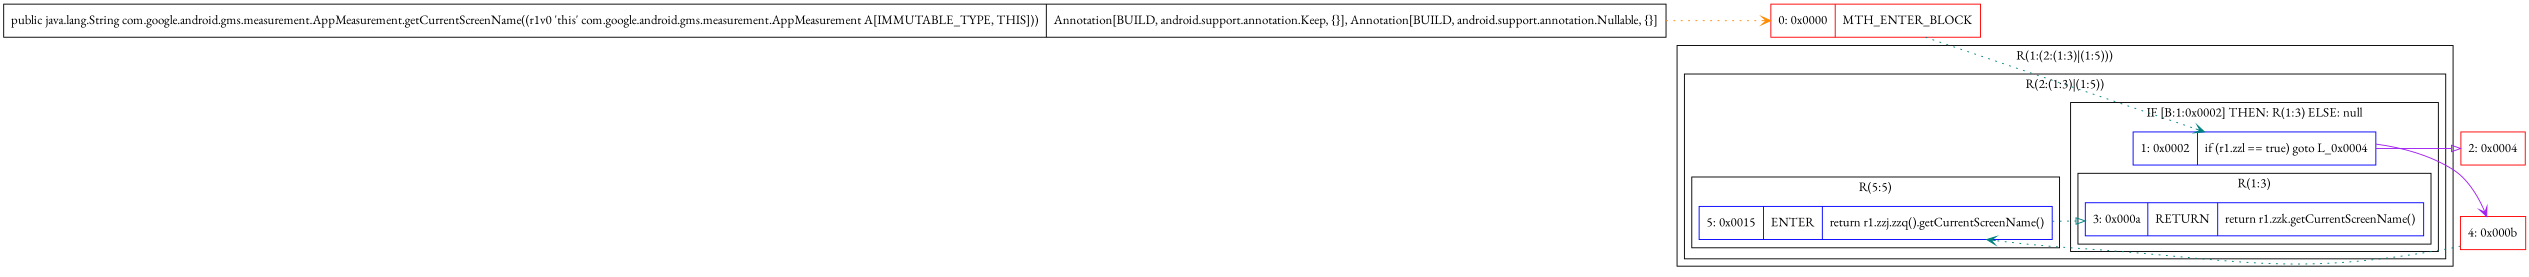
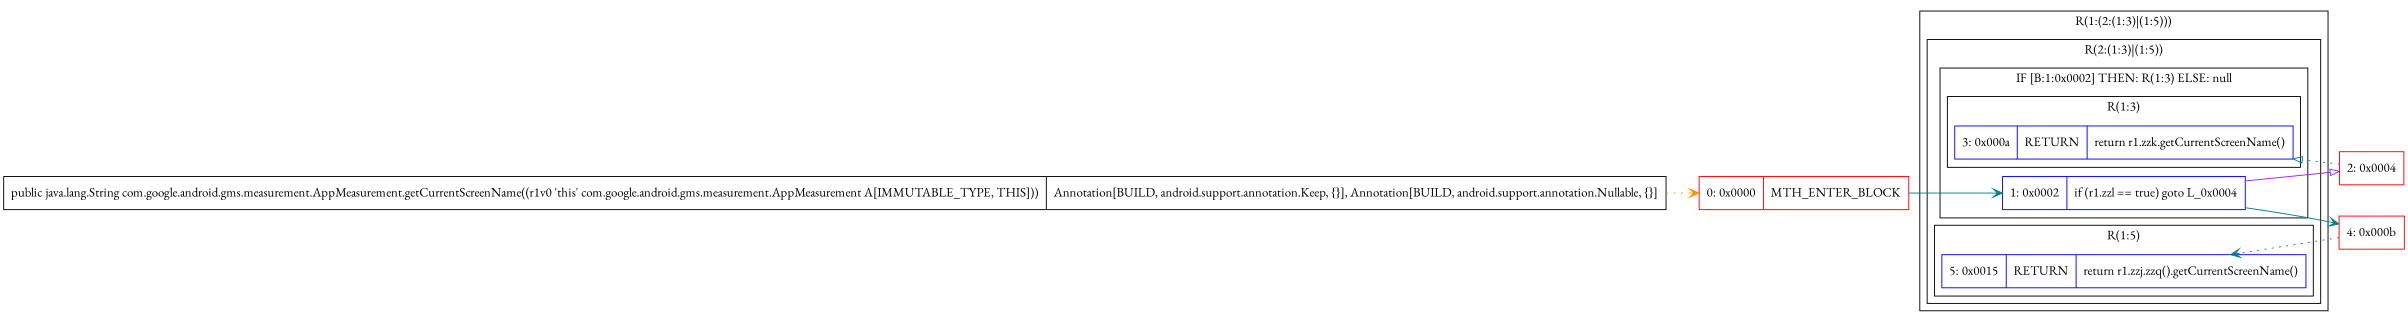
(2061, 83) -> (1951, 193)
(2430, 158) -> (2275, 212)
(1876, 188) -> (2124, 236)
(2064, 221) -> (2315, 161)
(1793, 223) -> (2041, 271)
